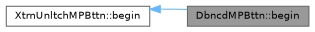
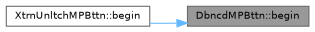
(174, 9) -> (163, 23)
